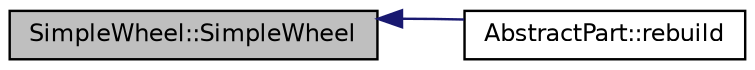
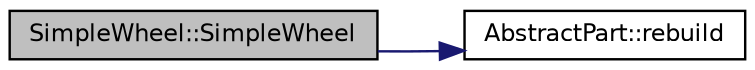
(433, 19) -> (409, 51)
